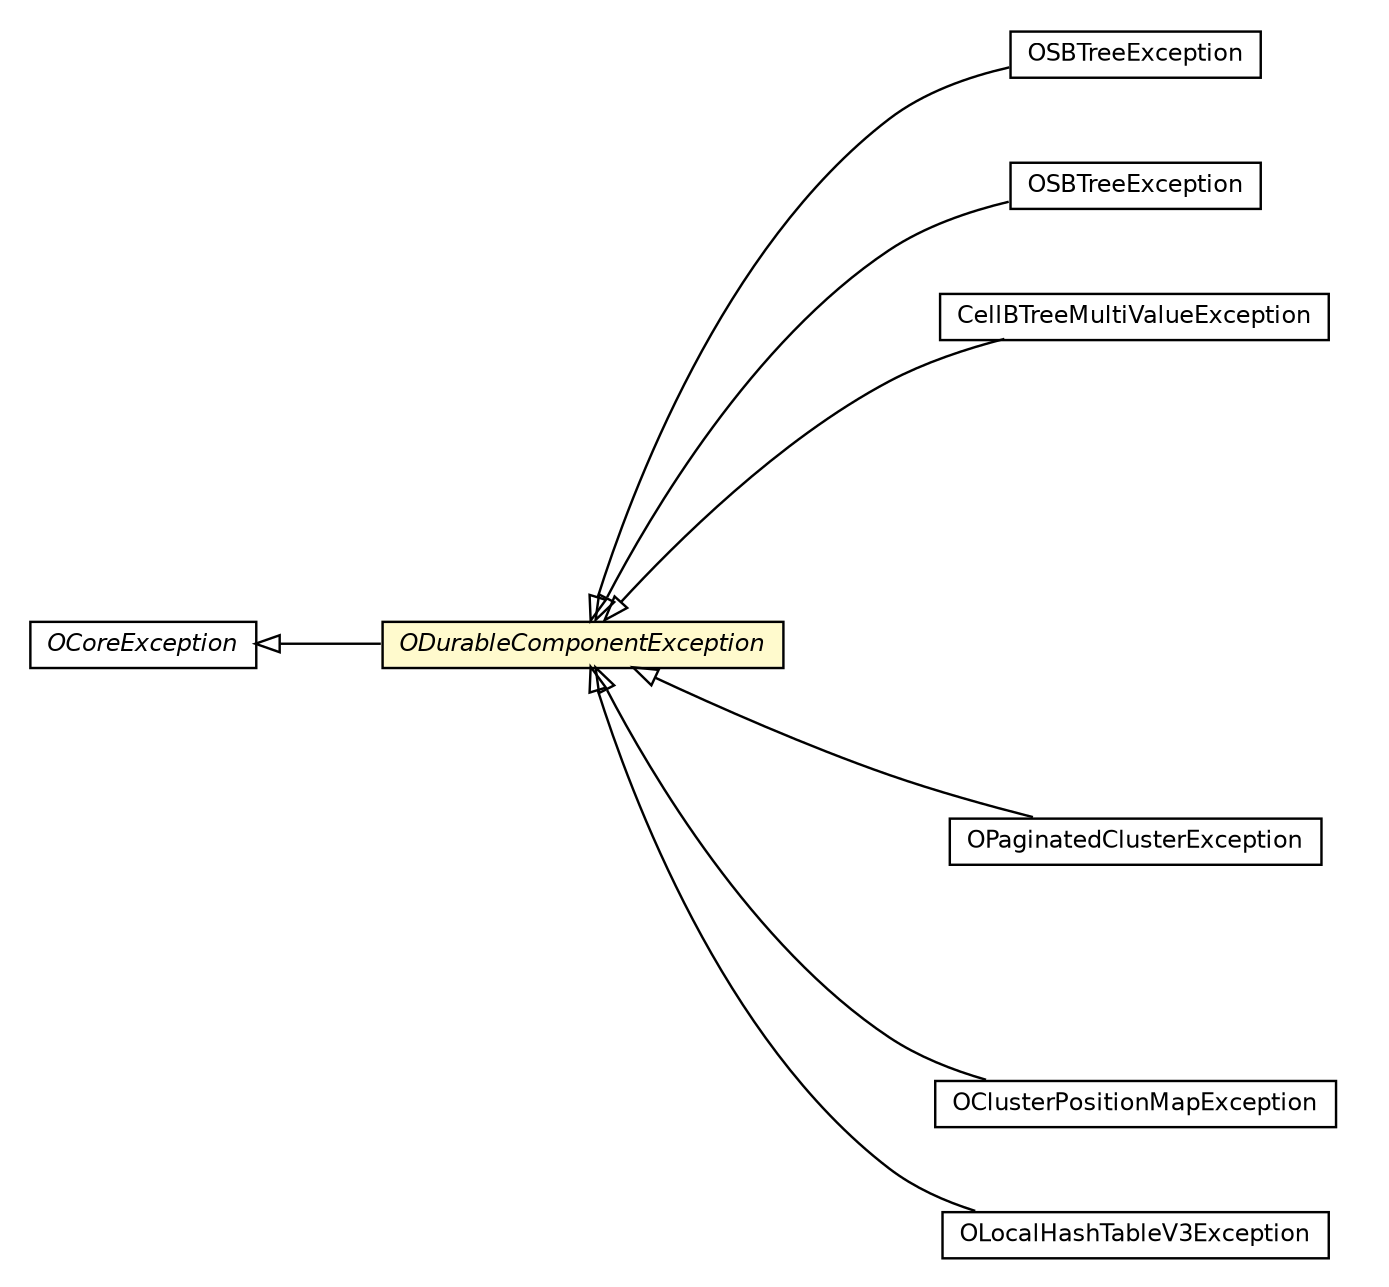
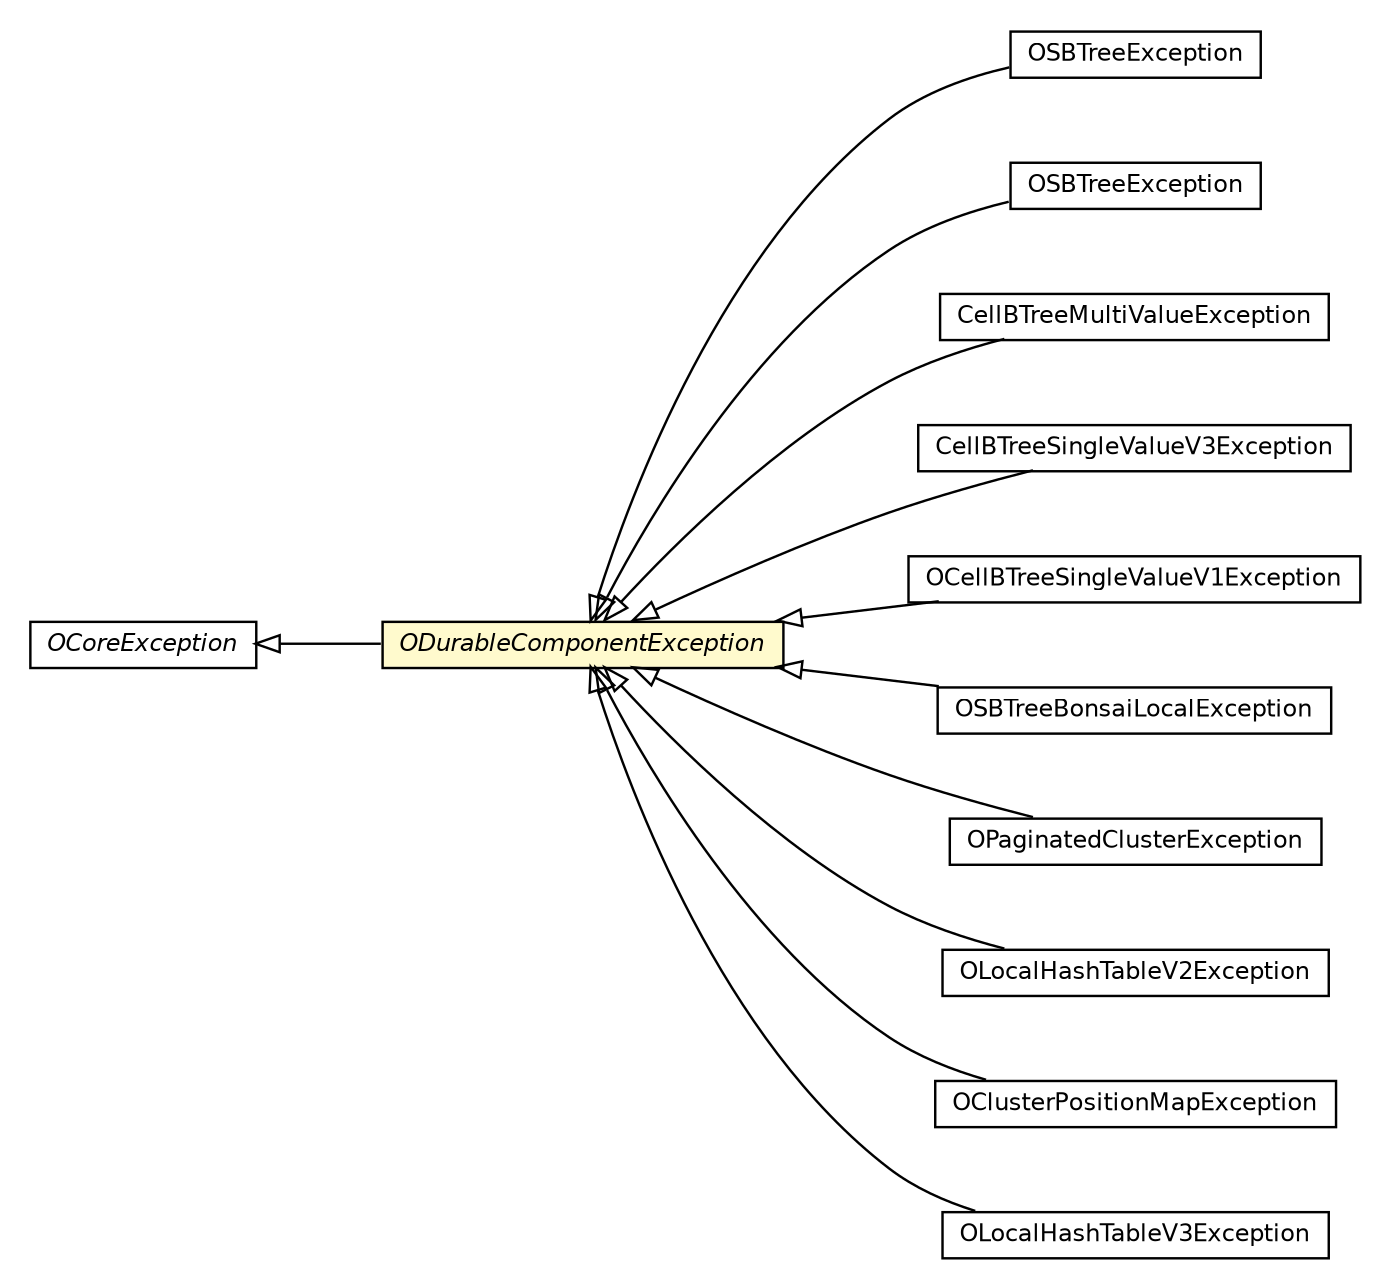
none -> (1134, 447)
none -> (1134, 578)
none -> (1134, 709)
none -> (1134, 972)
